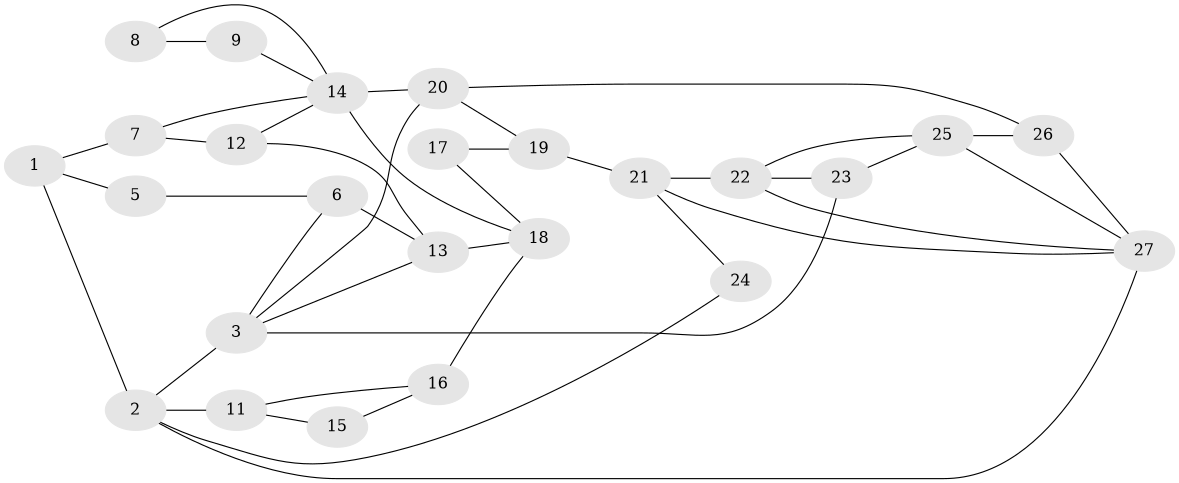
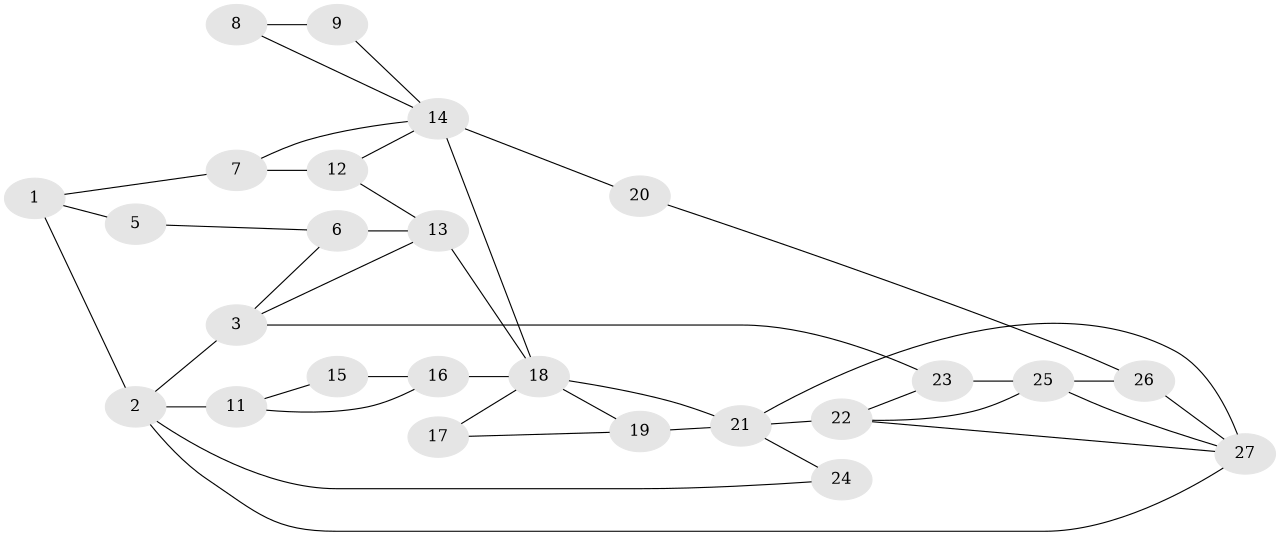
(489, 119) -> (590, 404)
(364, 230) -> none
none -> (643, 394)
